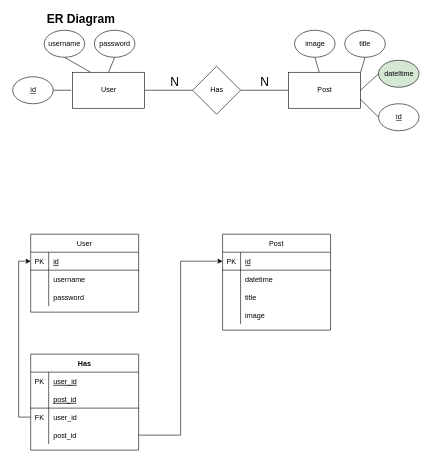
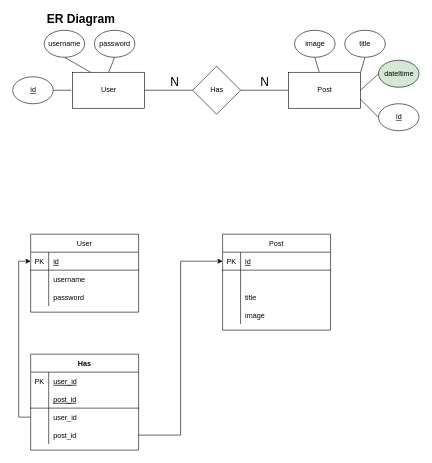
(286, 279) -> none
(40, 417) -> none
